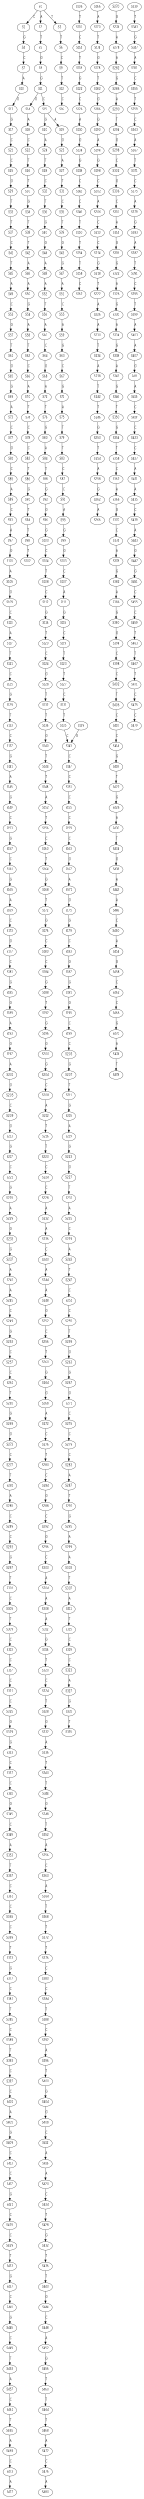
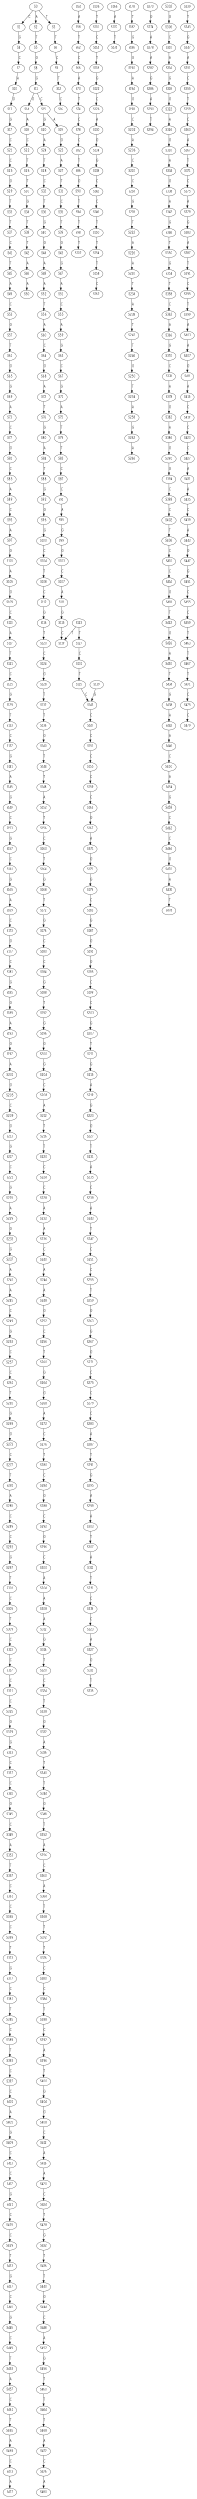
(97, 57) -> none
(116, 151) -> none
(28, 304) -> none
(63, 653) -> (71, 632)
